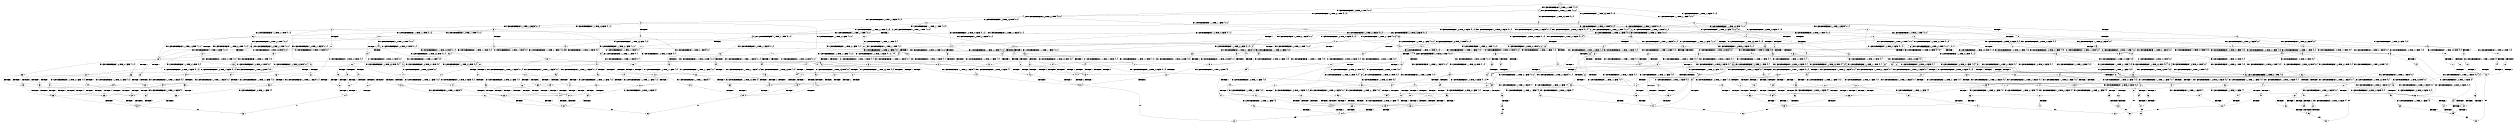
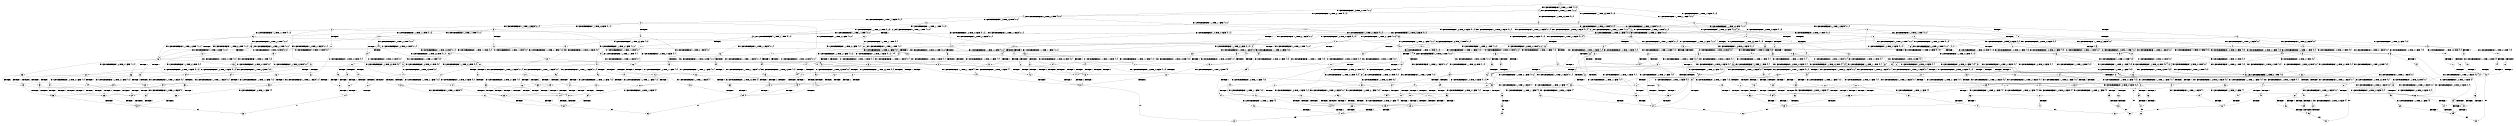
(1735, 62) -> (1824, 62)
